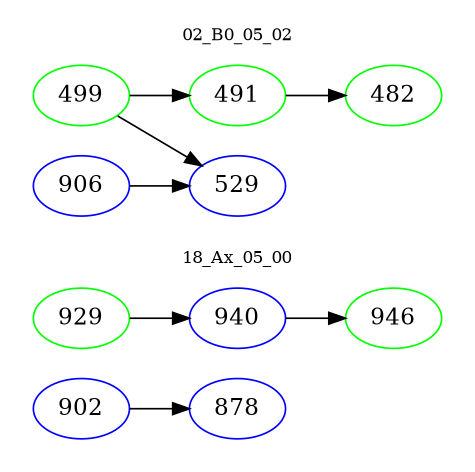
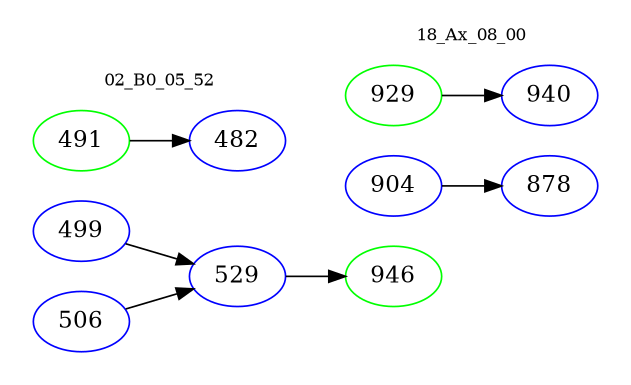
(237, 36) -> (159, 81)
(81, 95) -> (81, 231)
(151, 95) -> none
(394, 95) -> (237, 141)
(81, 186) -> (81, 322)
(237, 259) -> (472, 36)
(307, 318) -> (309, 276)
(81, 409) -> (394, 186)
